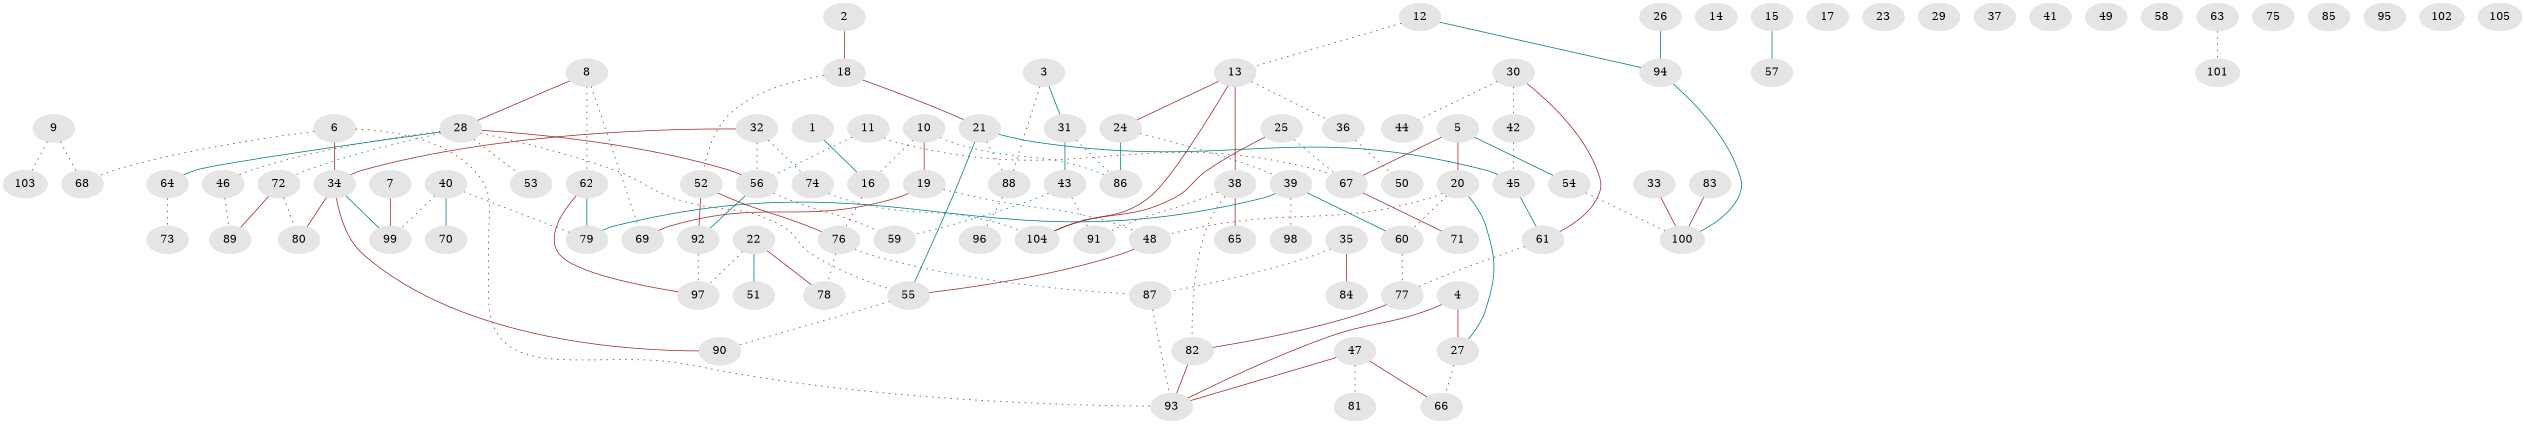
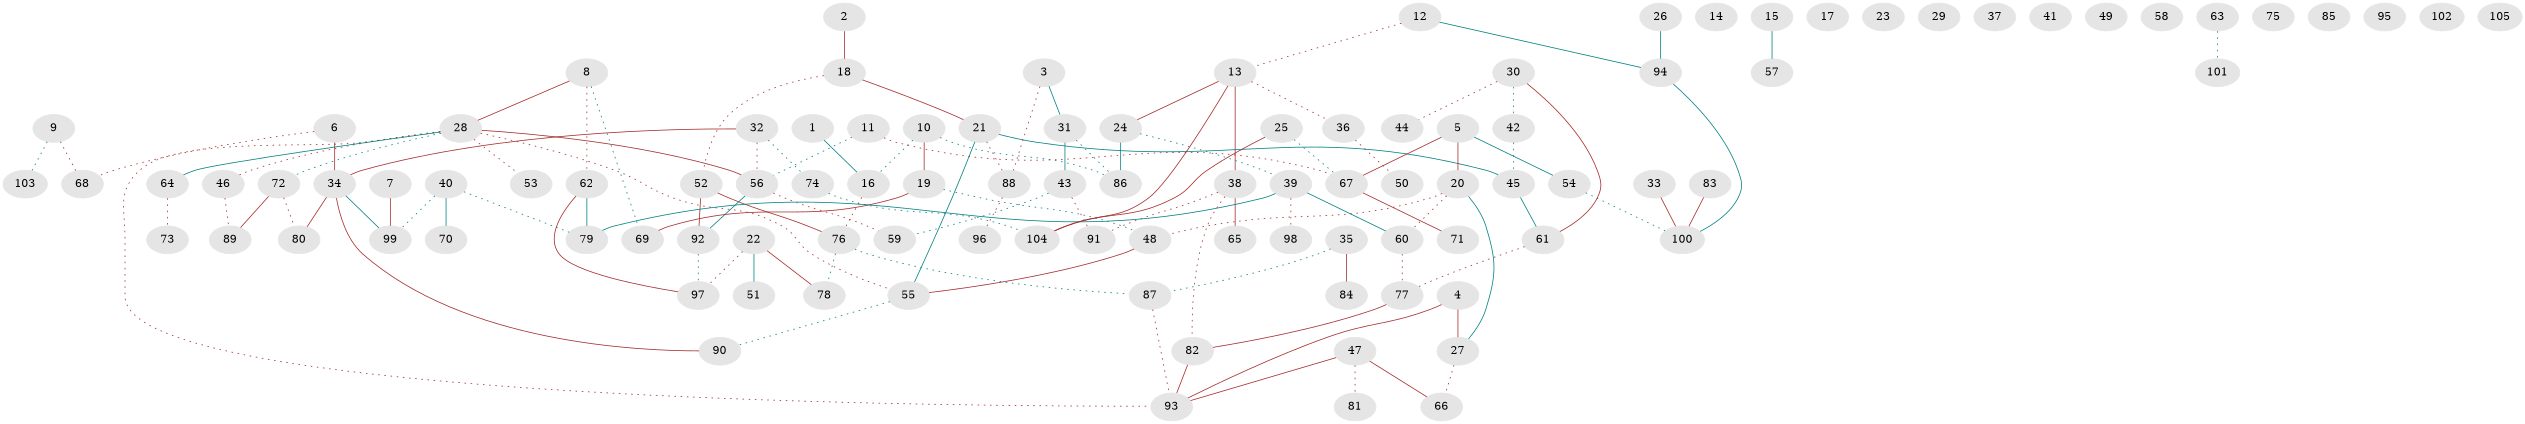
(673, 363) -> (411, 378)
